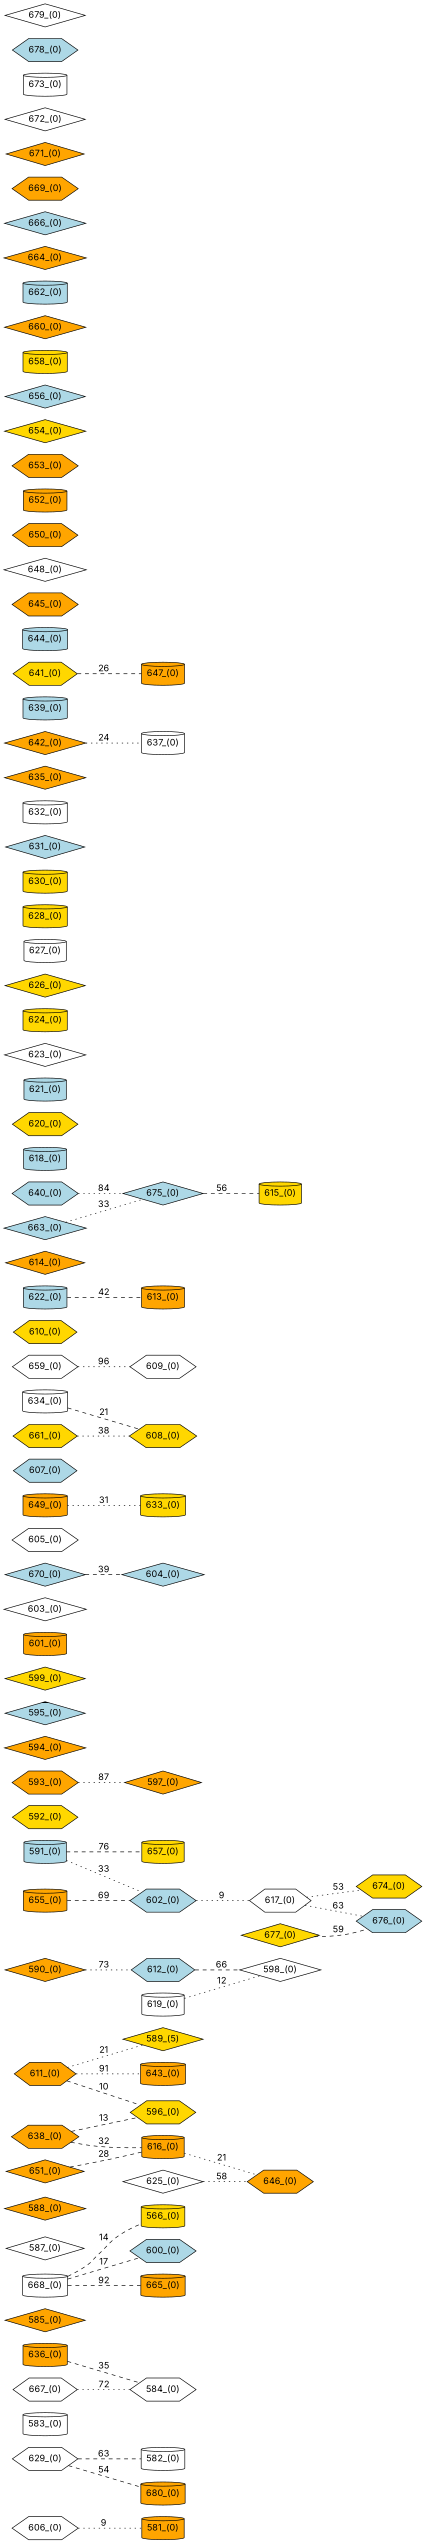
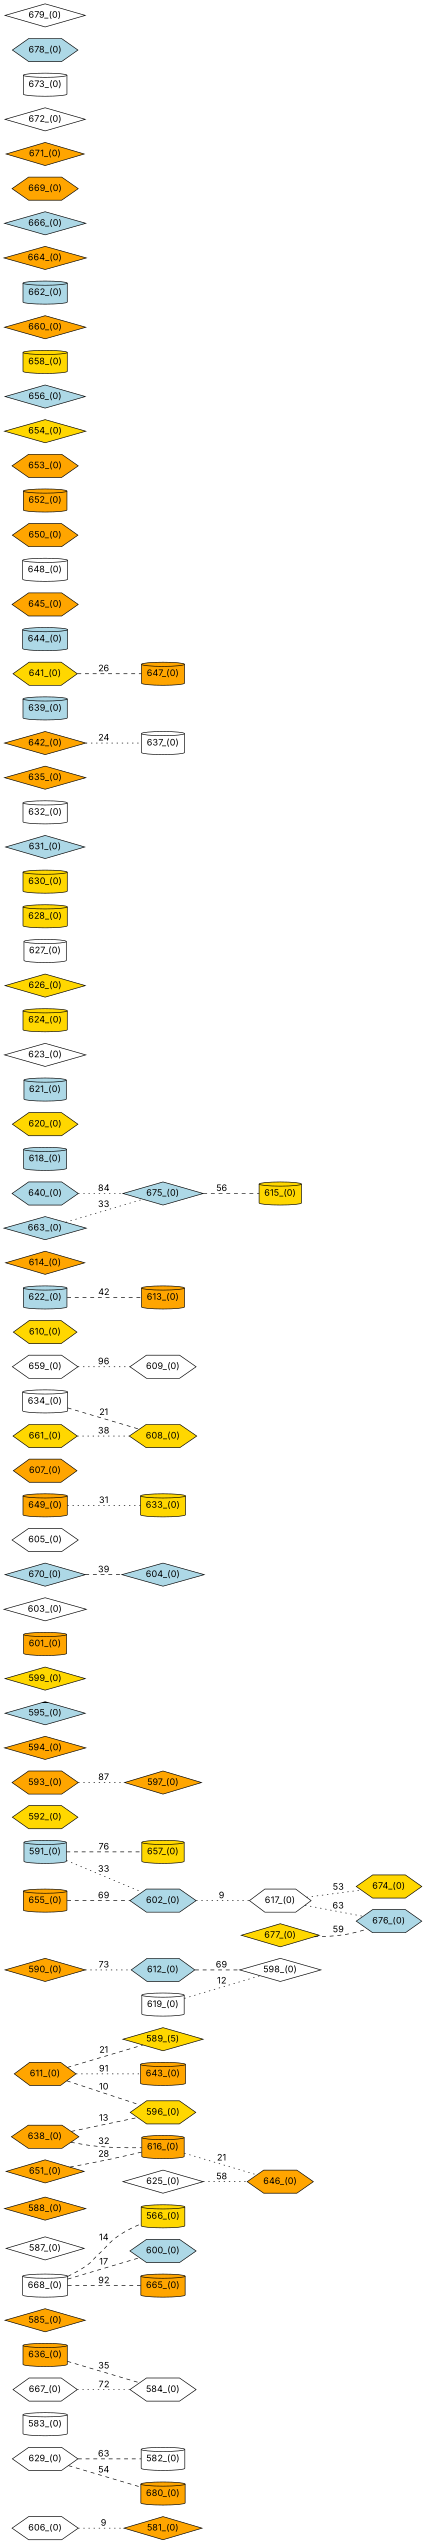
(45, 570) -> (45, 570)
(45, 1471) -> (45, 1471)
(222, 1965) -> (222, 1965)
(105, 2056) -> (105, 2056)
(163, 2528) -> (163, 2528)
